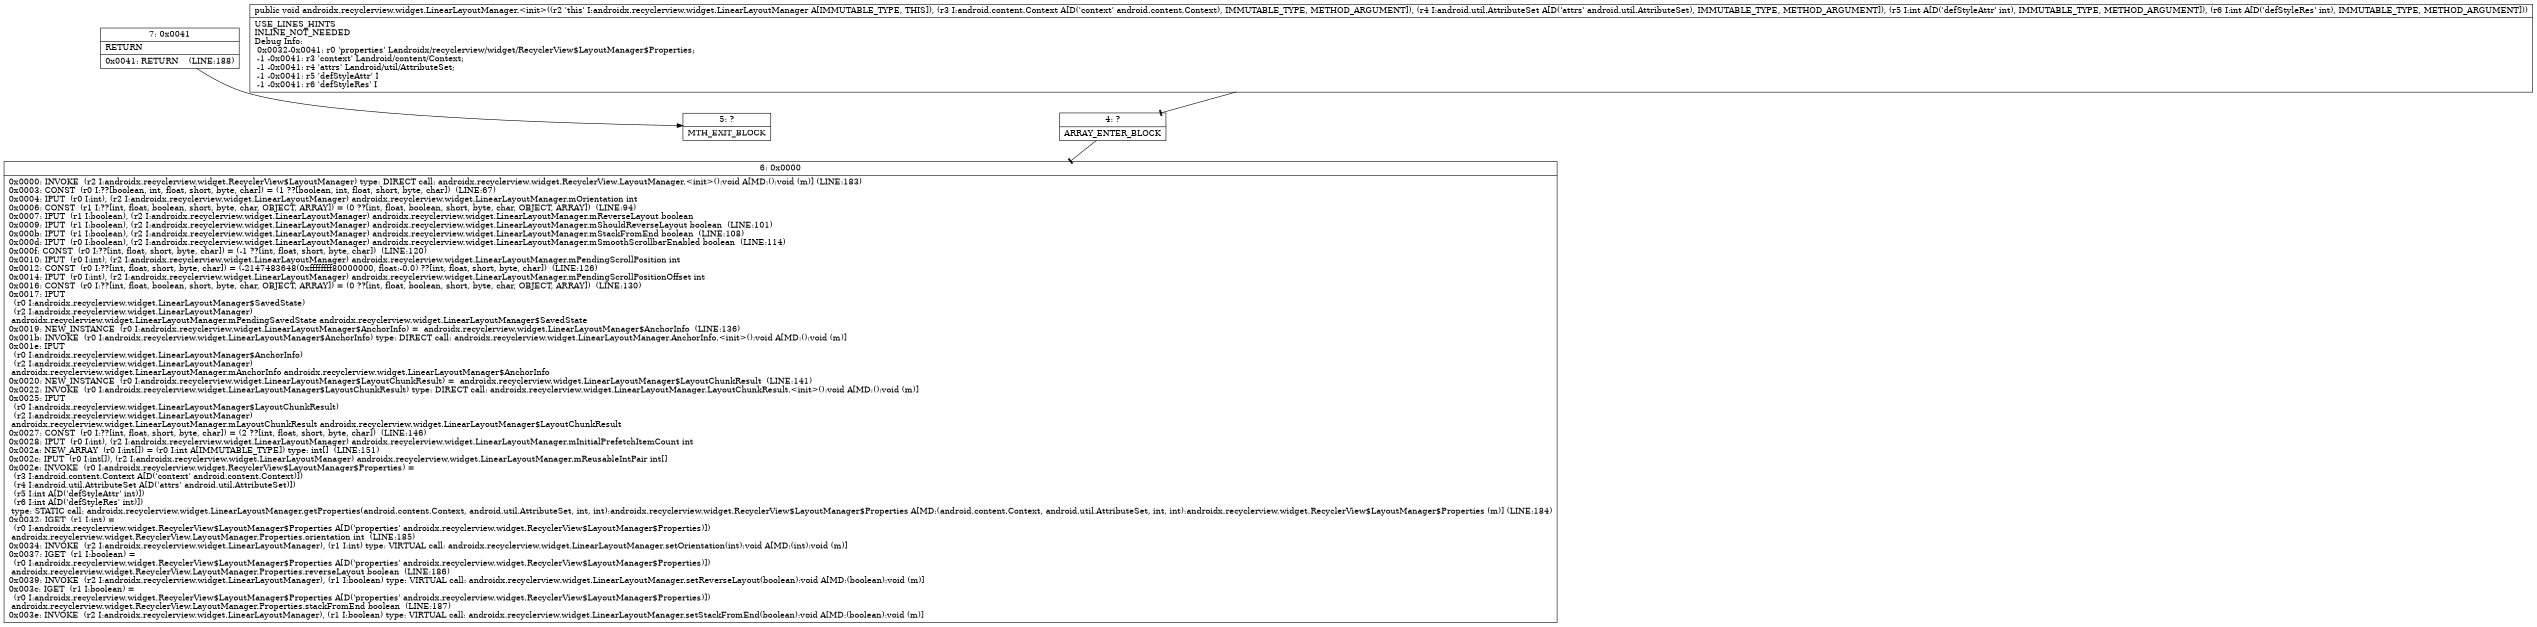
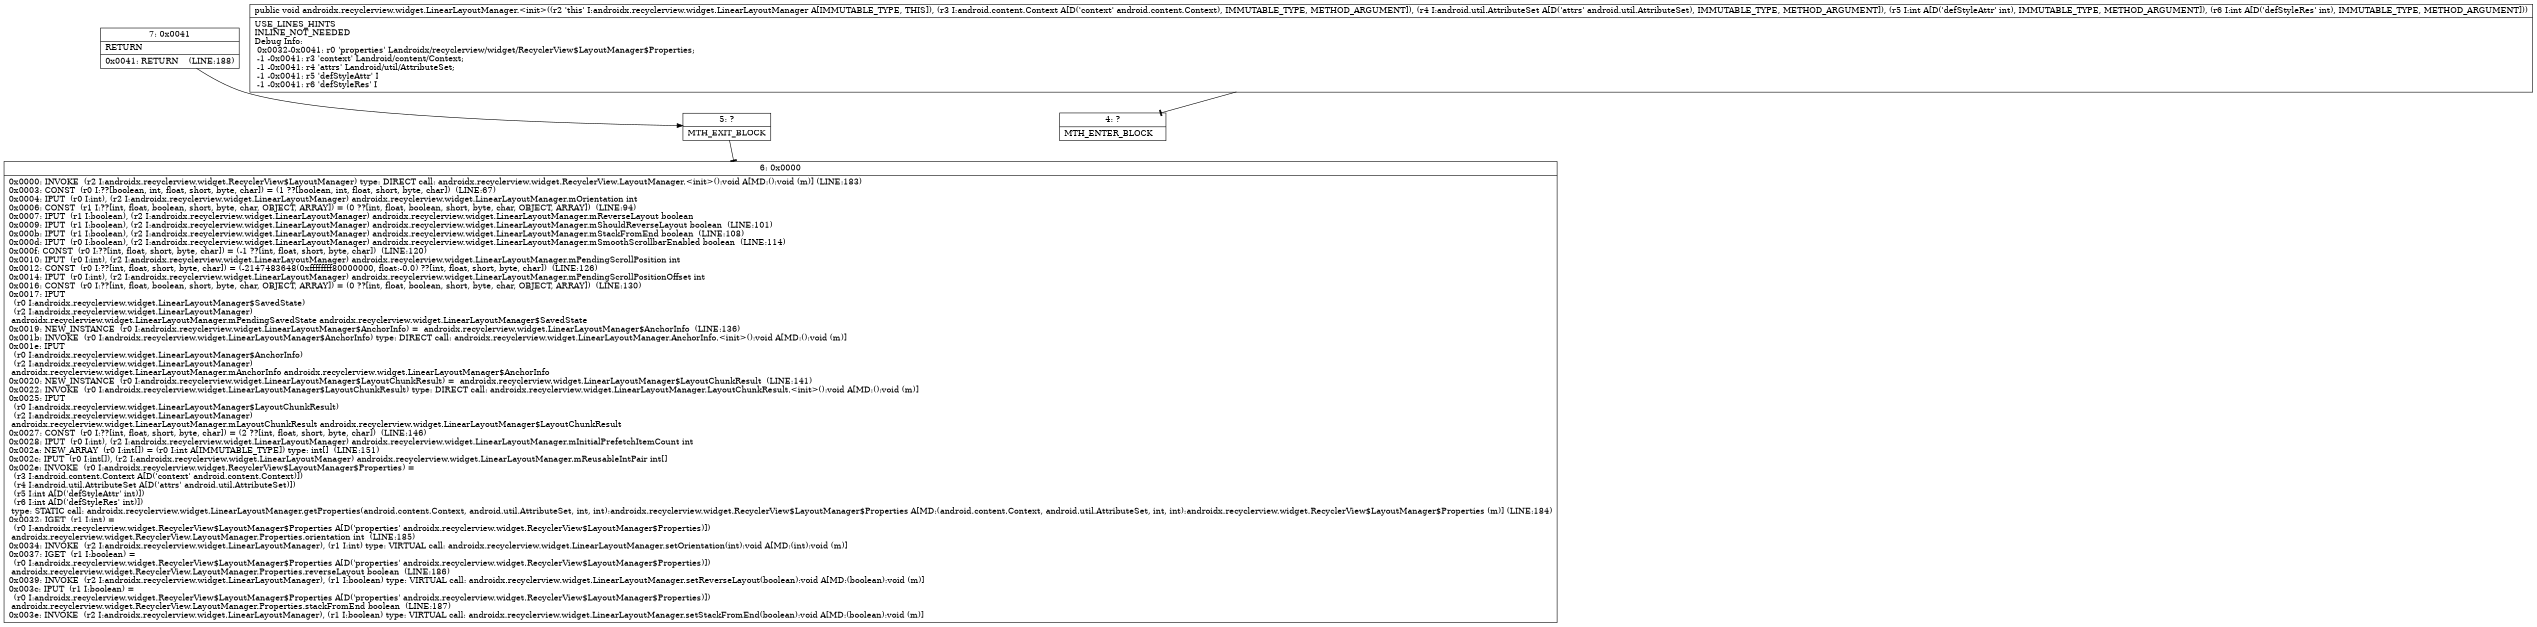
(1113, 133) -> (1109, 133)
(1084, 150) -> (731, 149)
(73, 589) -> (73, 589)
